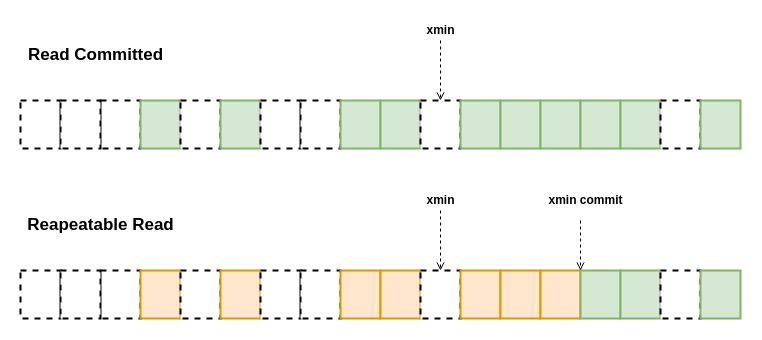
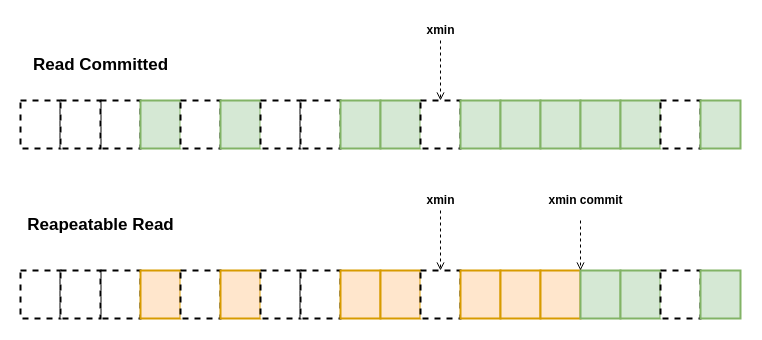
(96, 56) -> (101, 66)
